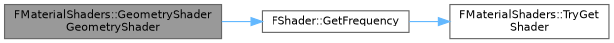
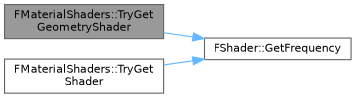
(113, 22) -> (84, 22)
(424, 22) -> (178, 63)
